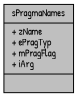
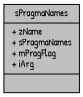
(32, 43) -> (42, 43)
